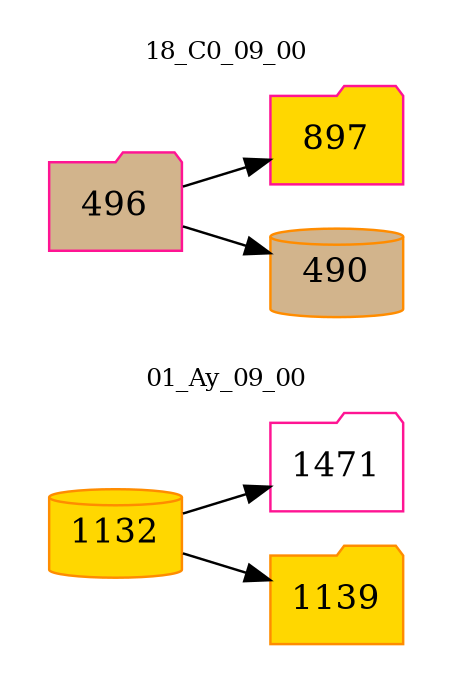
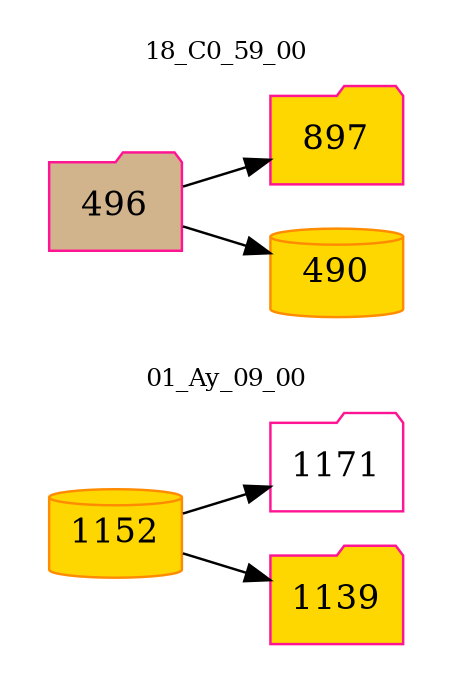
(226, 53) -> (226, 53)
(337, 273) -> (337, 273)
(337, 467) -> (337, 467)
(116, 533) -> (116, 533)
(337, 600) -> (337, 600)
